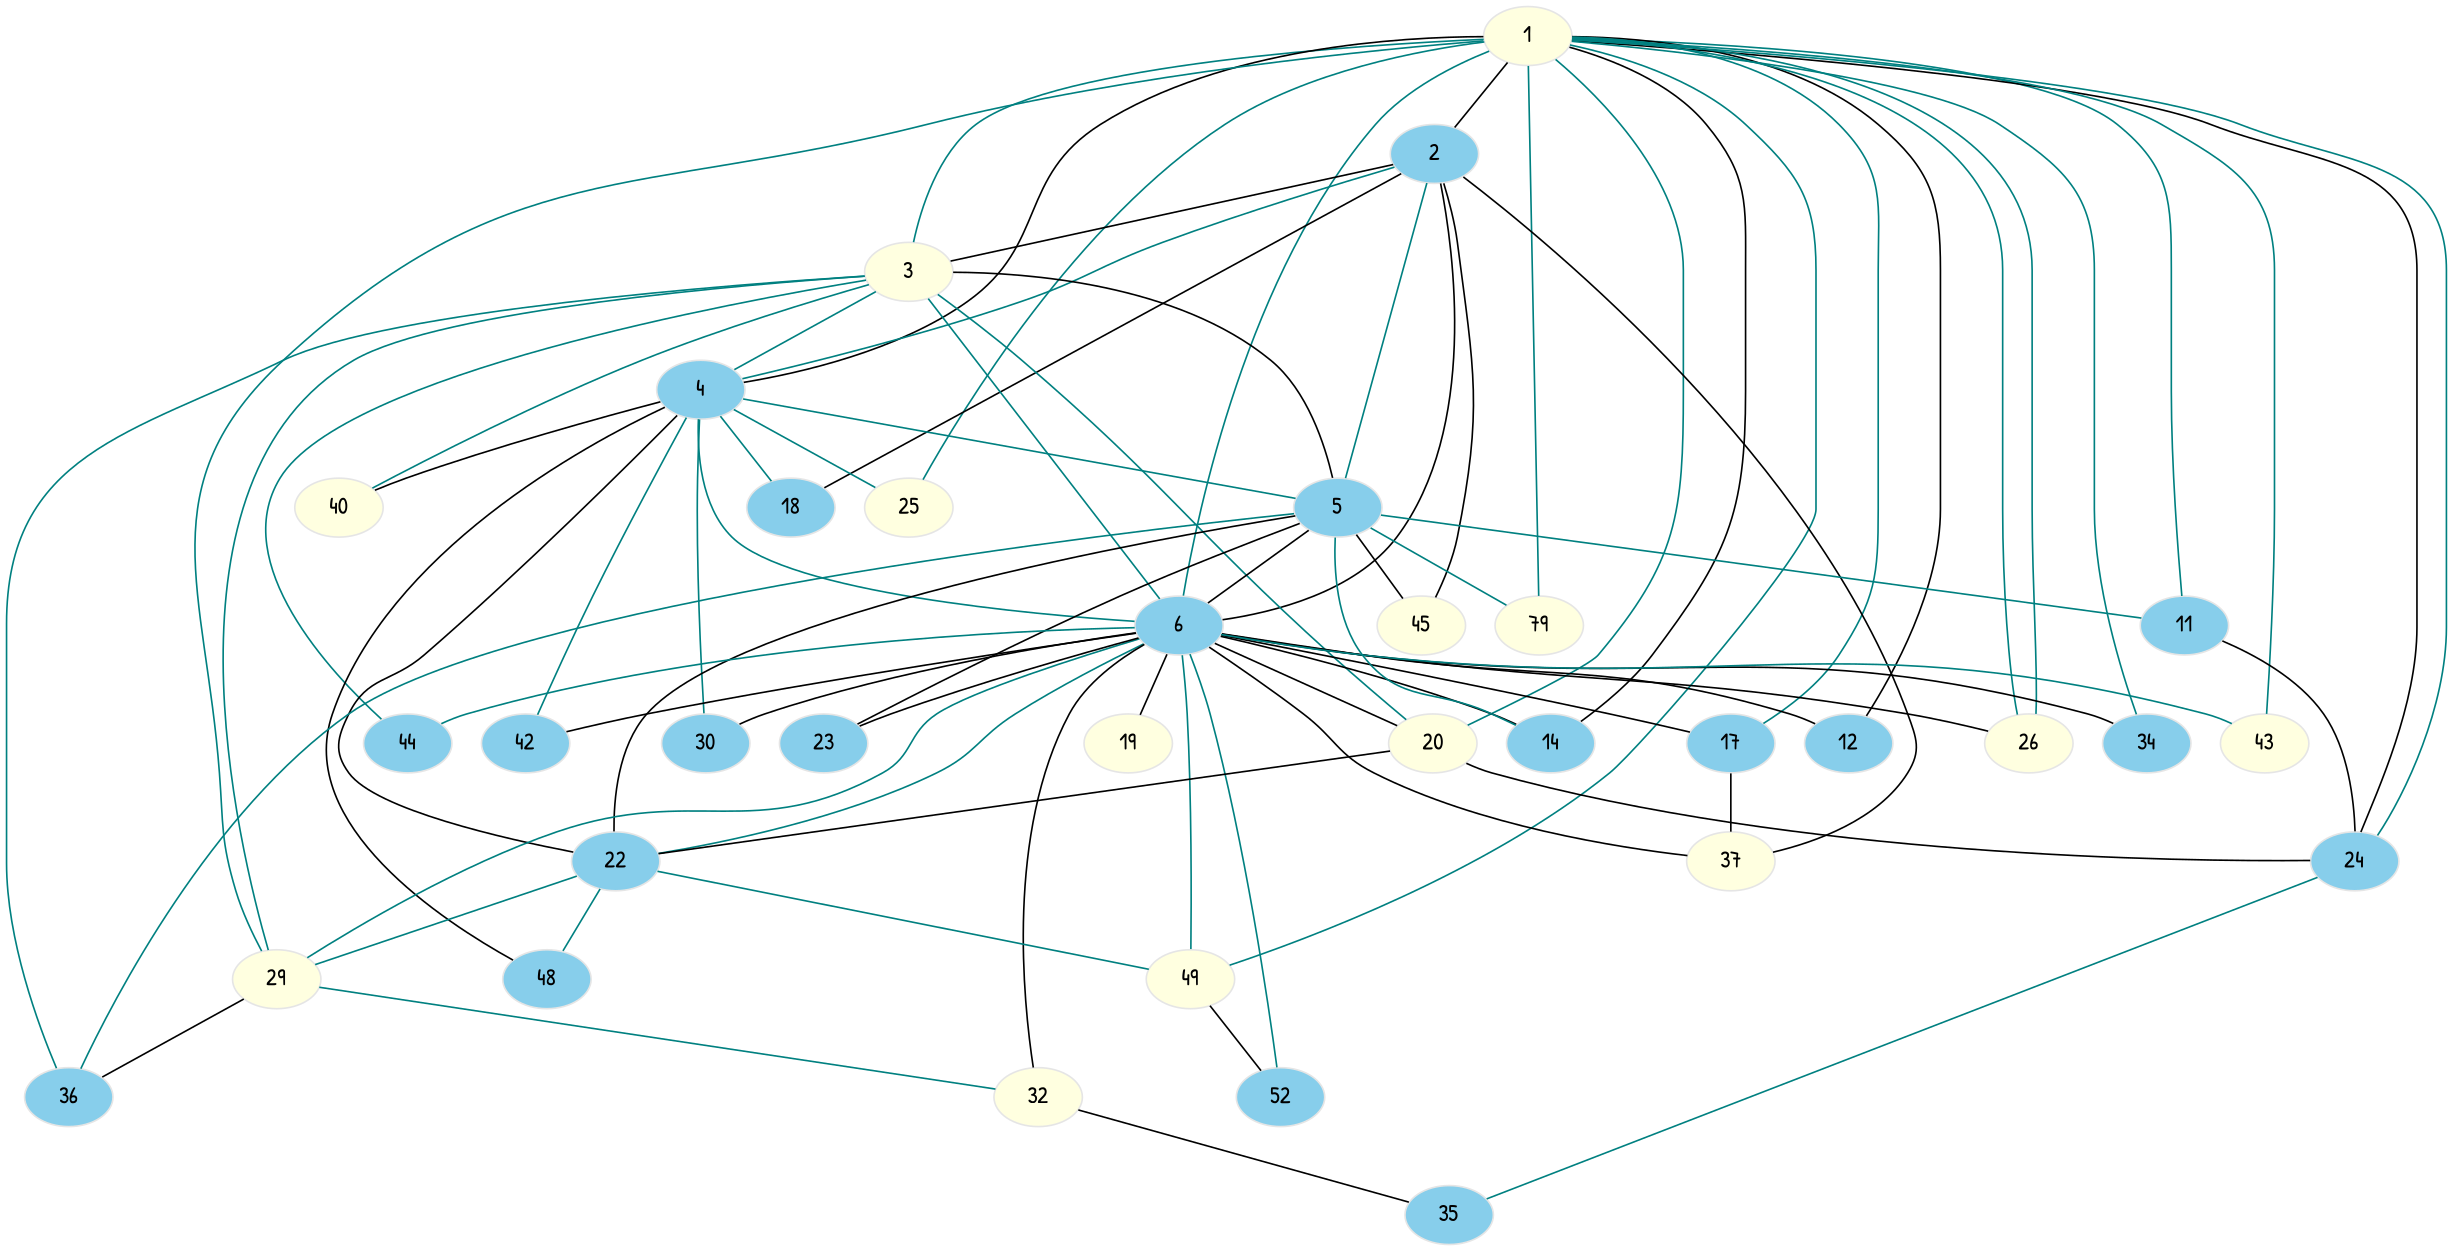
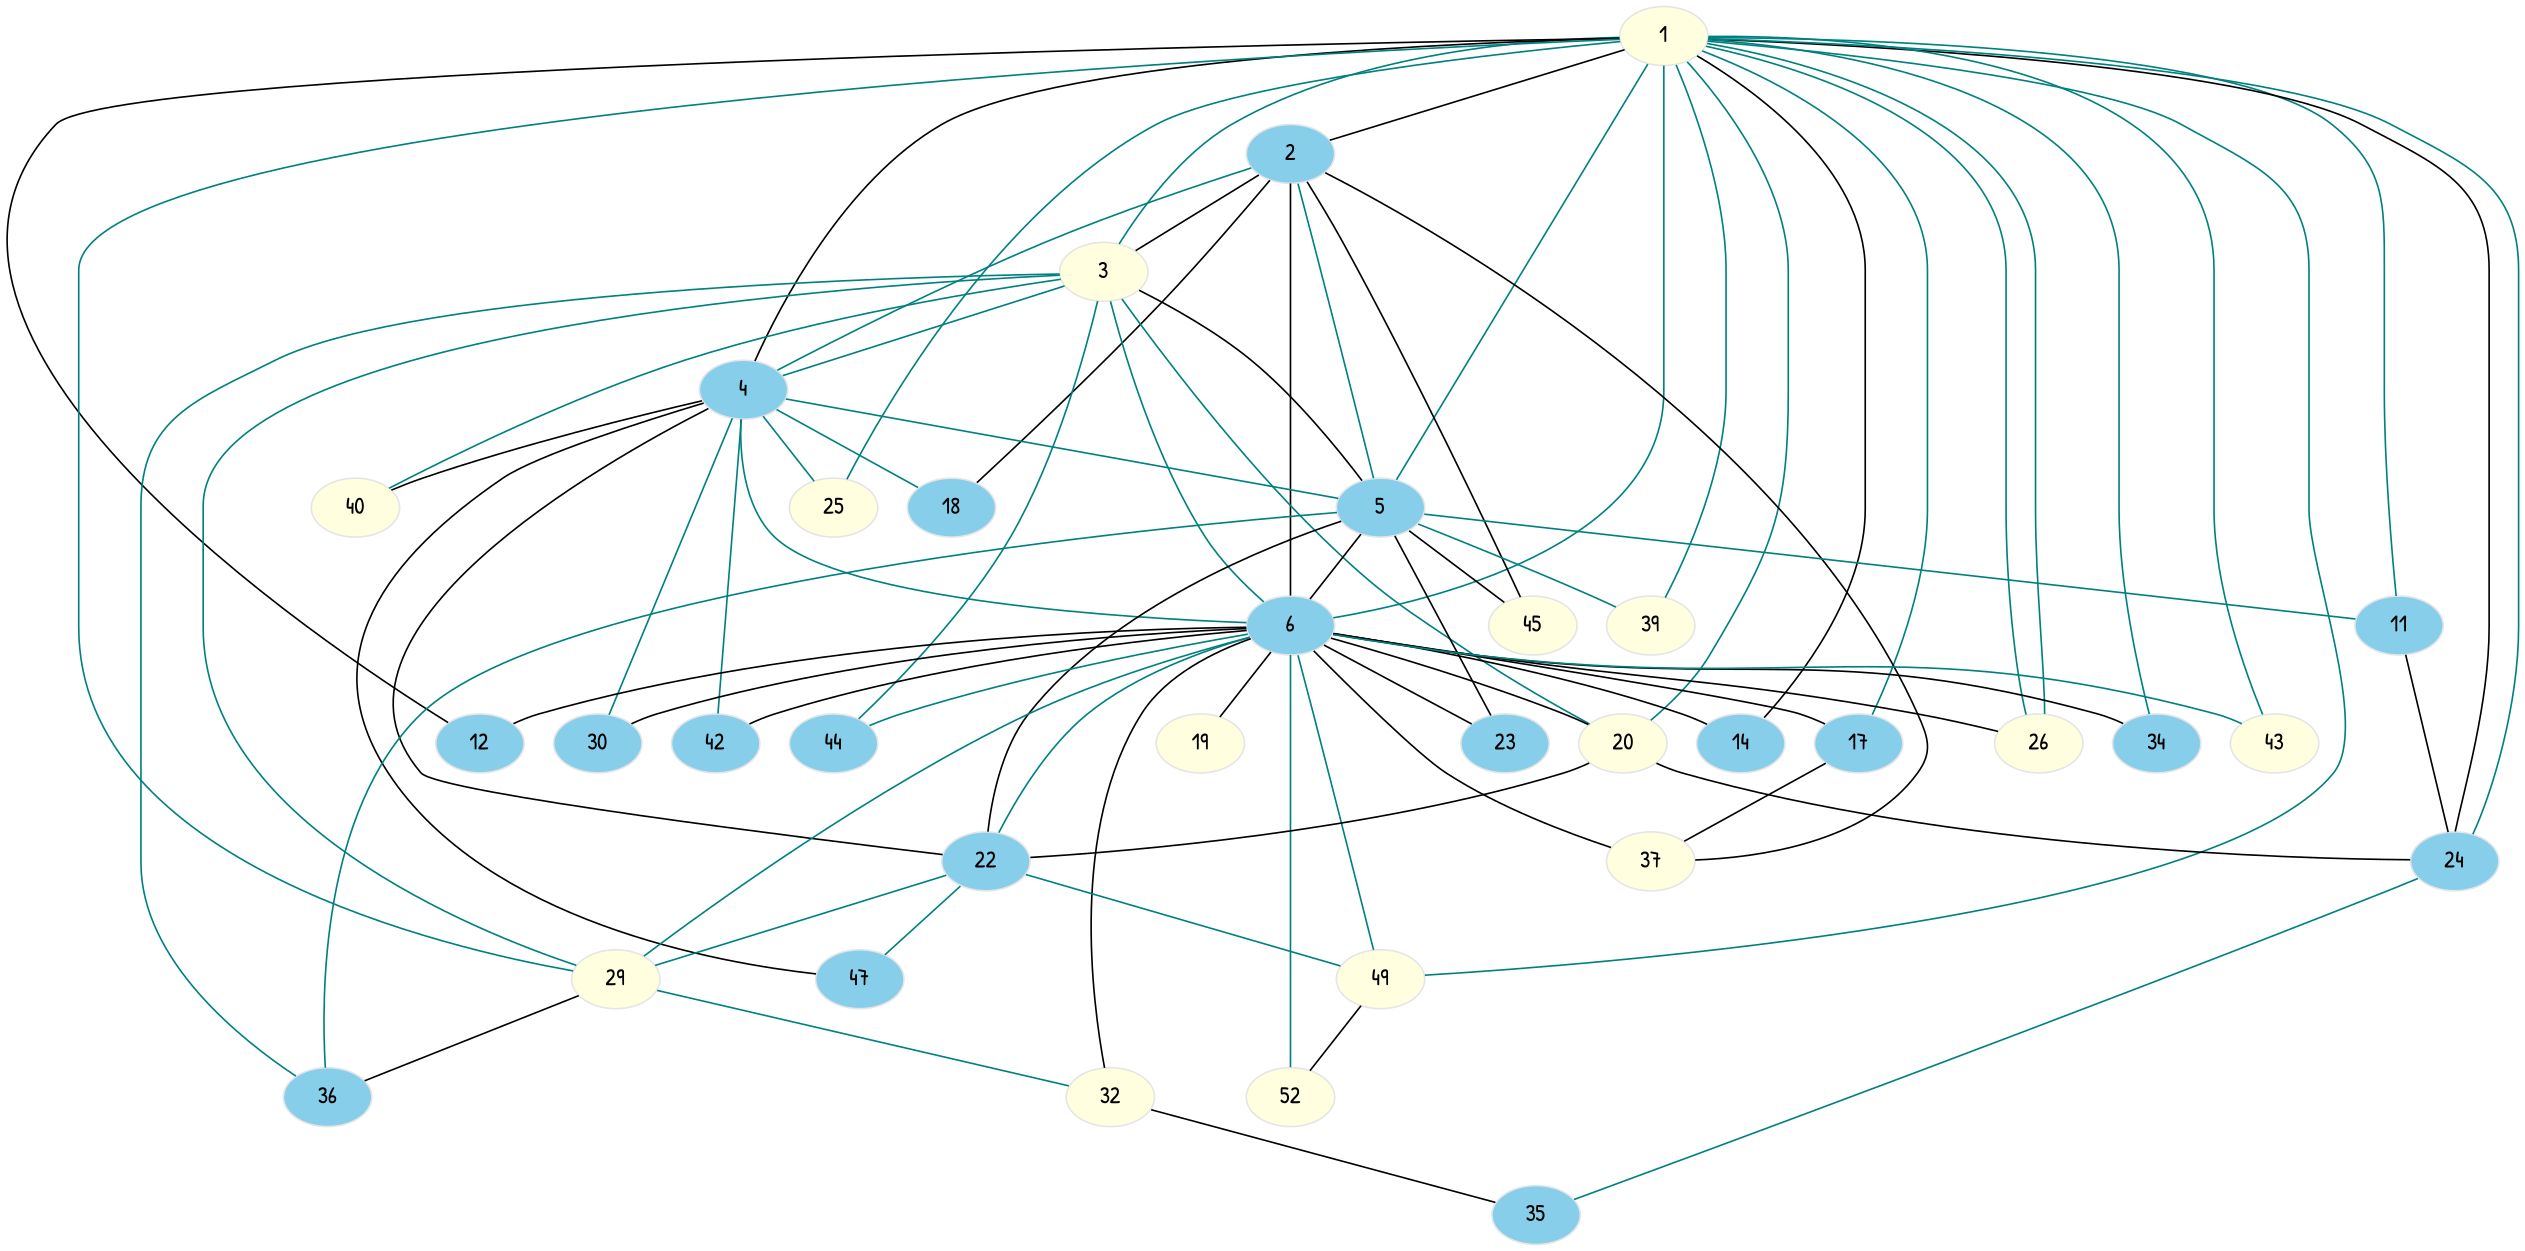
(1539, 626) -> (1651, 626)
(1352, 638) -> (1522, 272)
(547, 979) -> (860, 979)
(1281, 1097) -> (1290, 1097)
